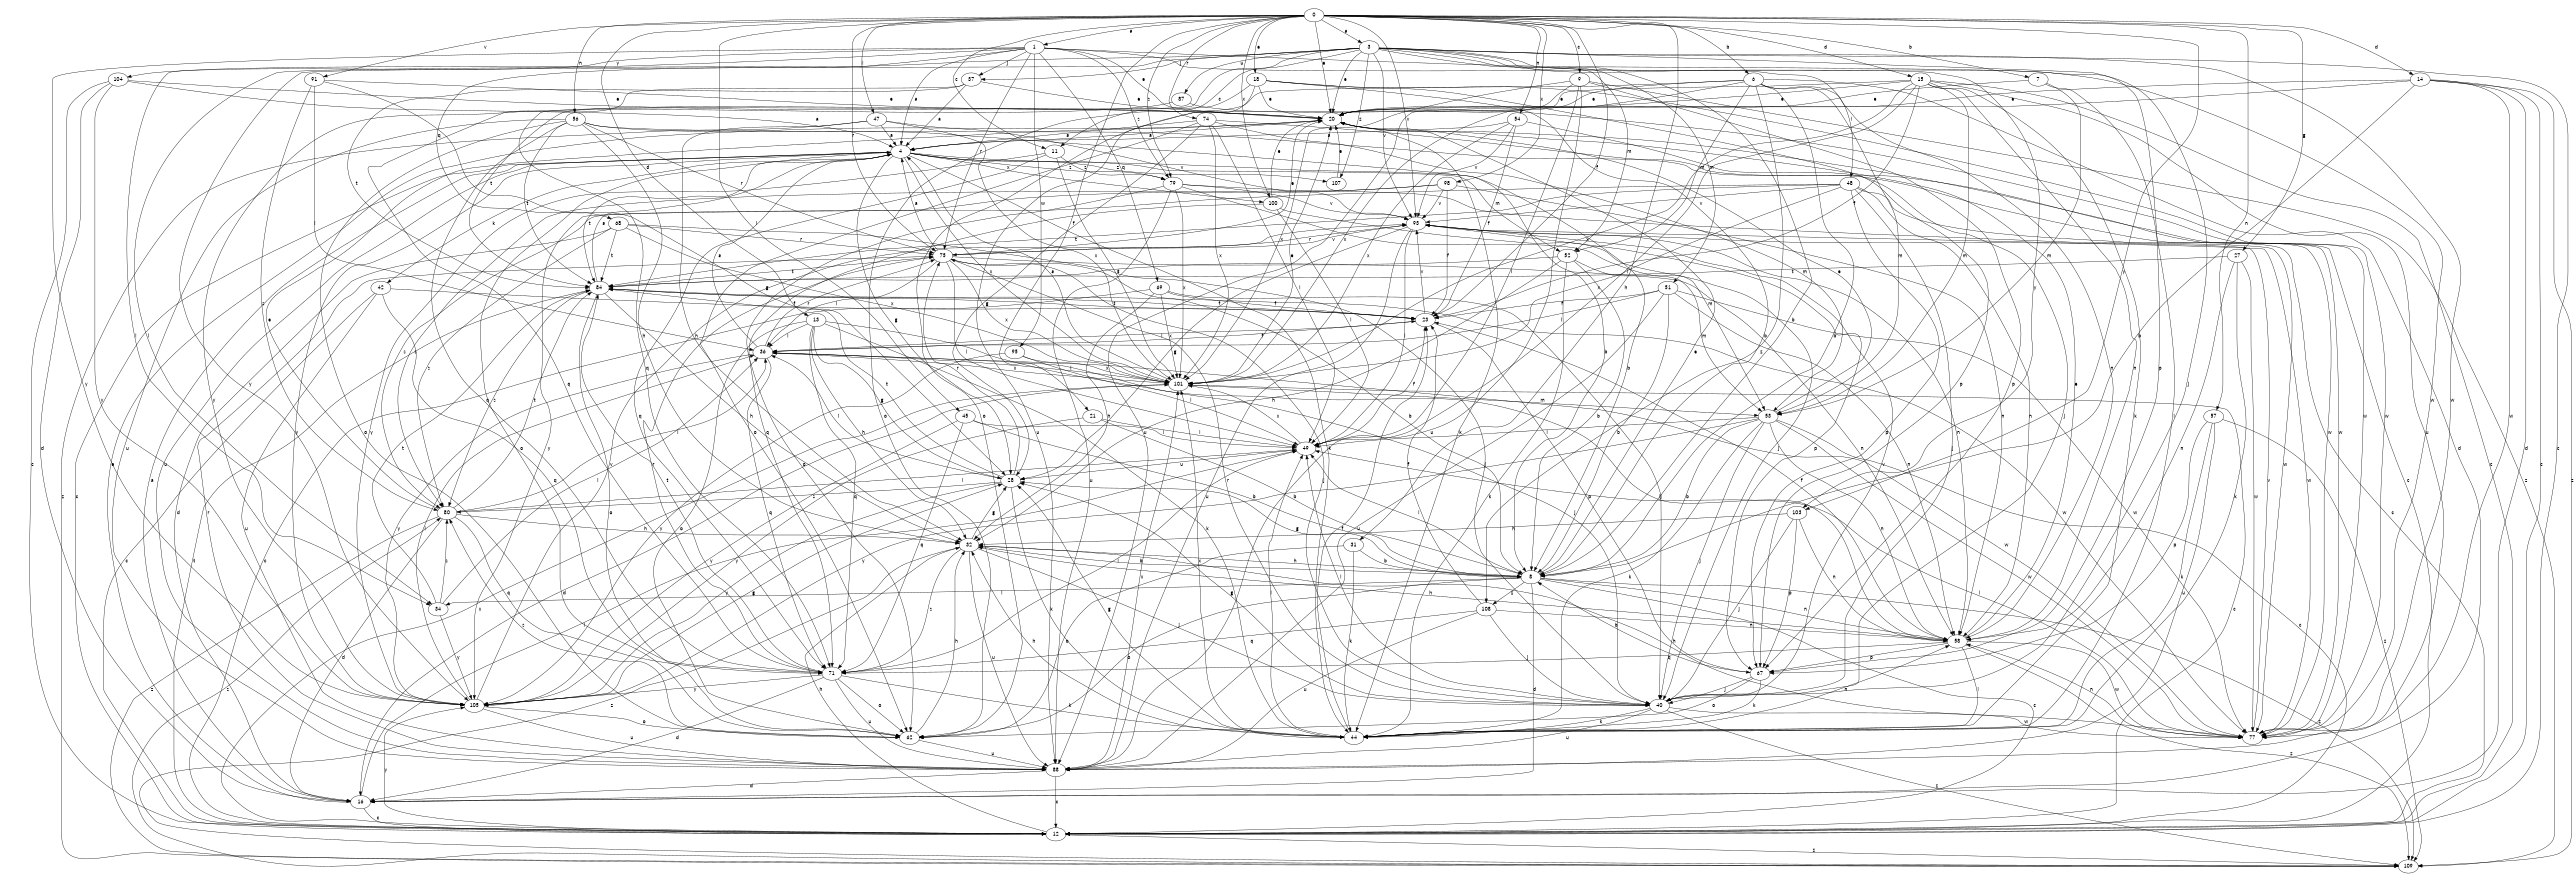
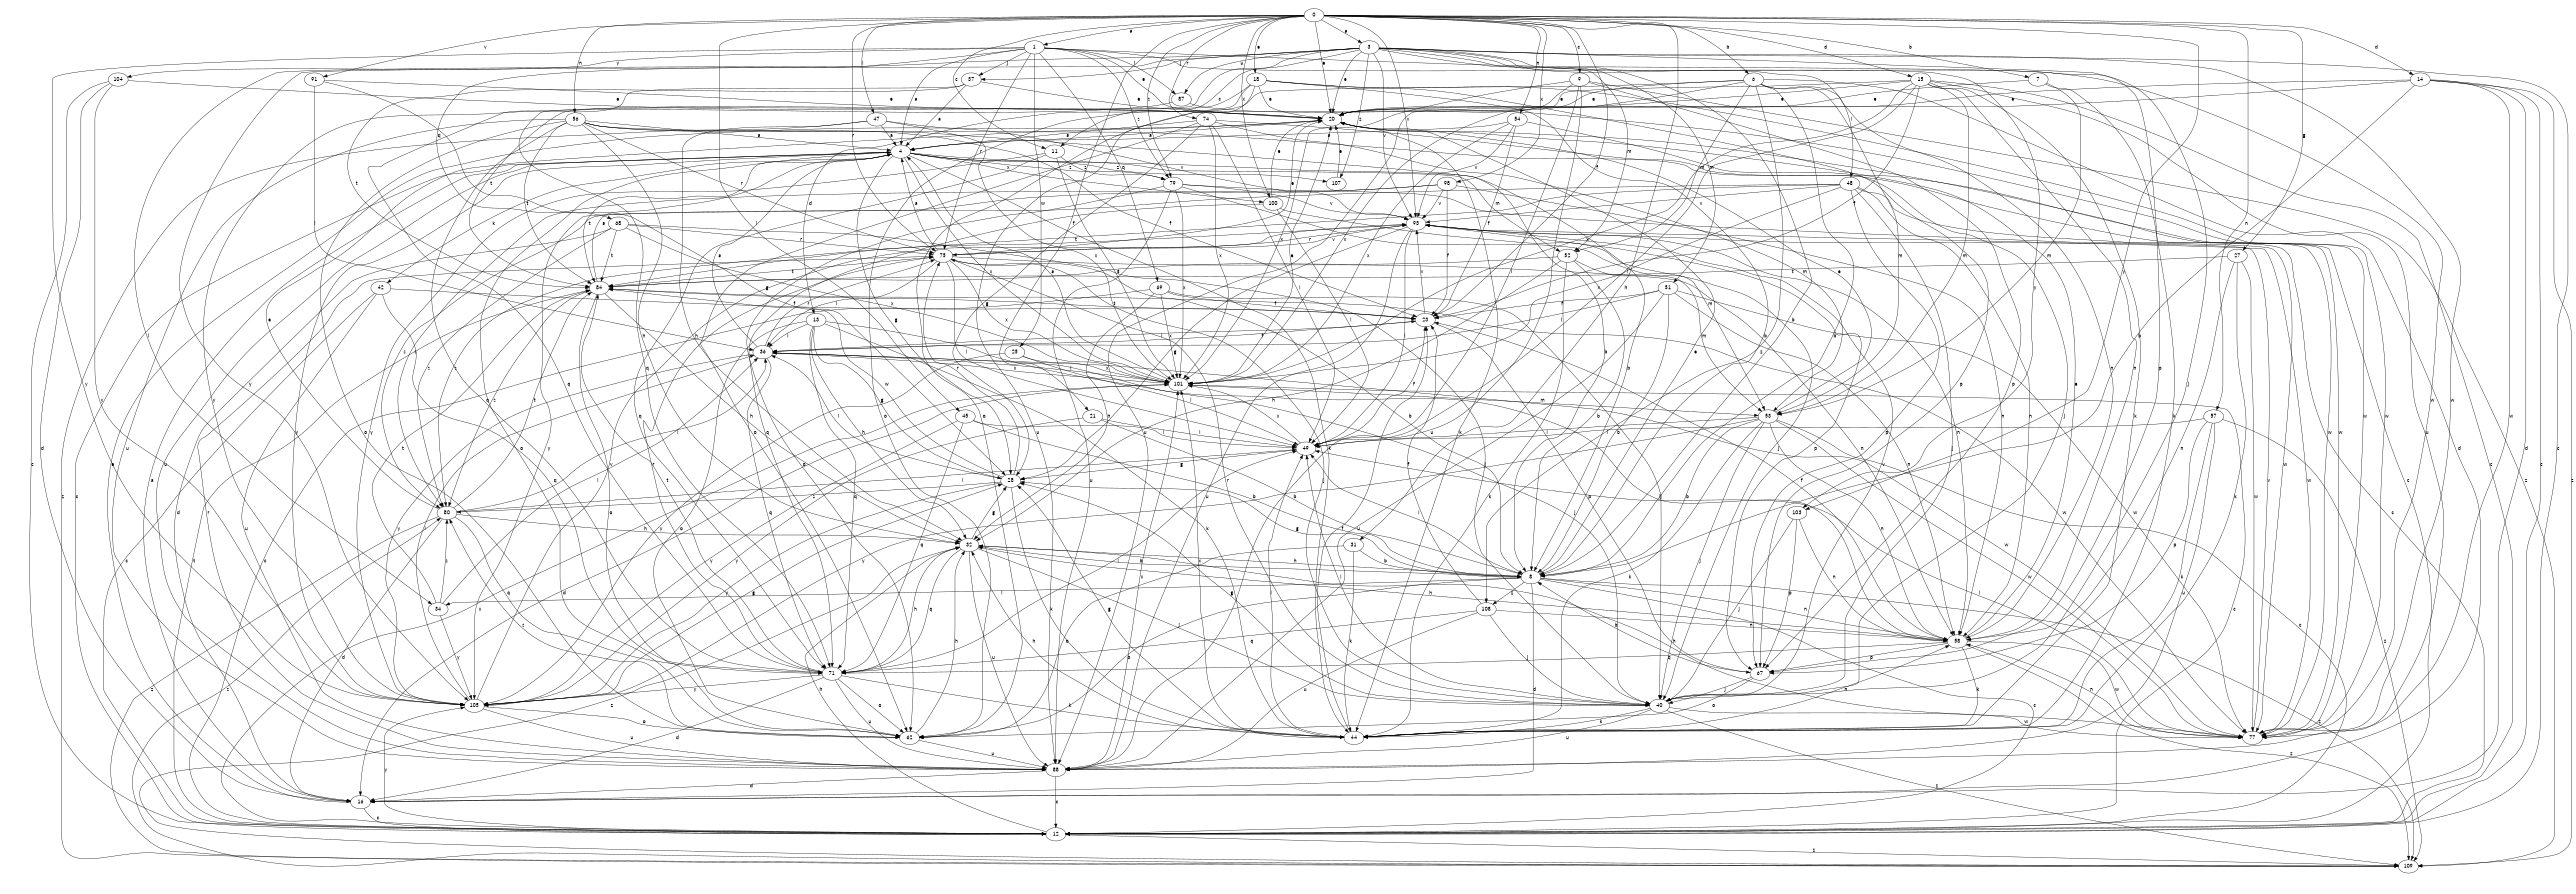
(782, 24) -> (979, 124)
(150, 101) -> (1106, 56)
(490, 111) -> (736, 135)
(1091, 300) -> (1014, 153)
(264, 321) -> (705, 265)
(1015, 352) -> (1015, 352)
(887, 384) -> (887, 384)
(2174, 416) -> (2174, 416)
(1182, 465) -> (1182, 465)
(1385, 532) -> (910, 622)
(787, 546) -> (1806, 427)
(931, 609) -> (931, 609)
(1978, 690) -> (1978, 690)
(1573, 727) -> none
